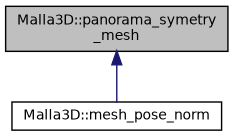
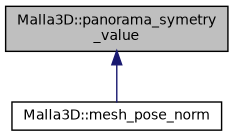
(117, 29) -> (117, 29)
